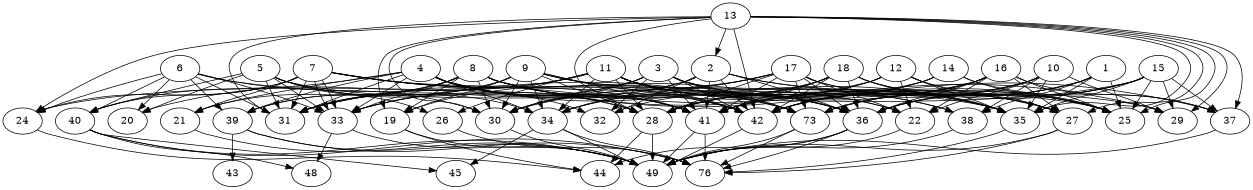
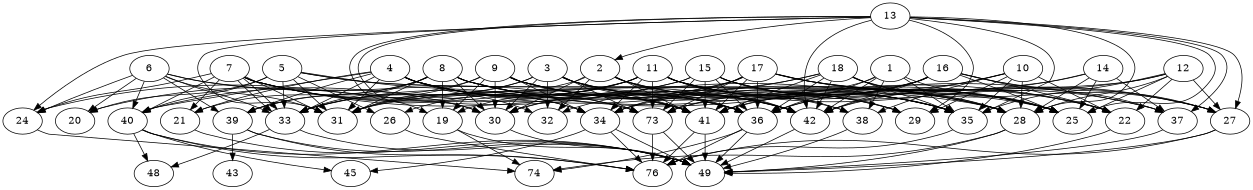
none -> (420, 95)
(600, 174) -> (534, 174)
